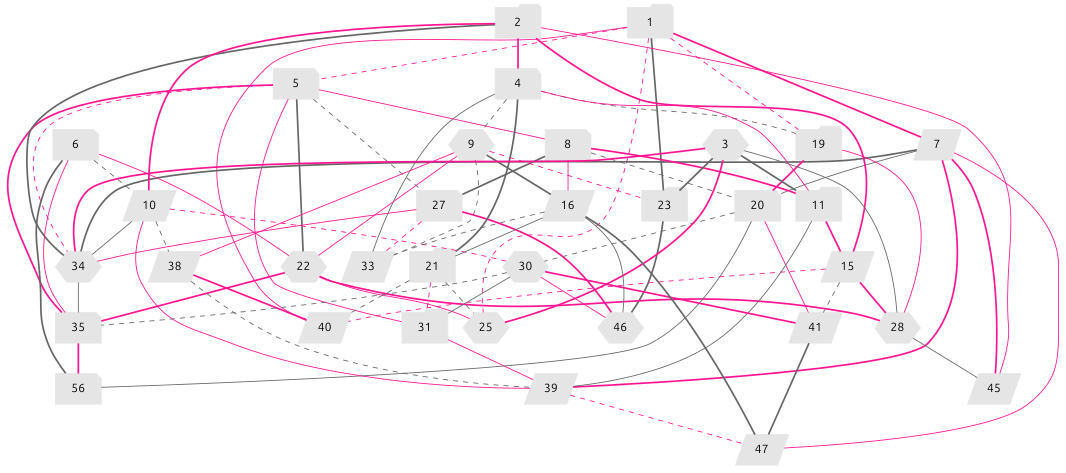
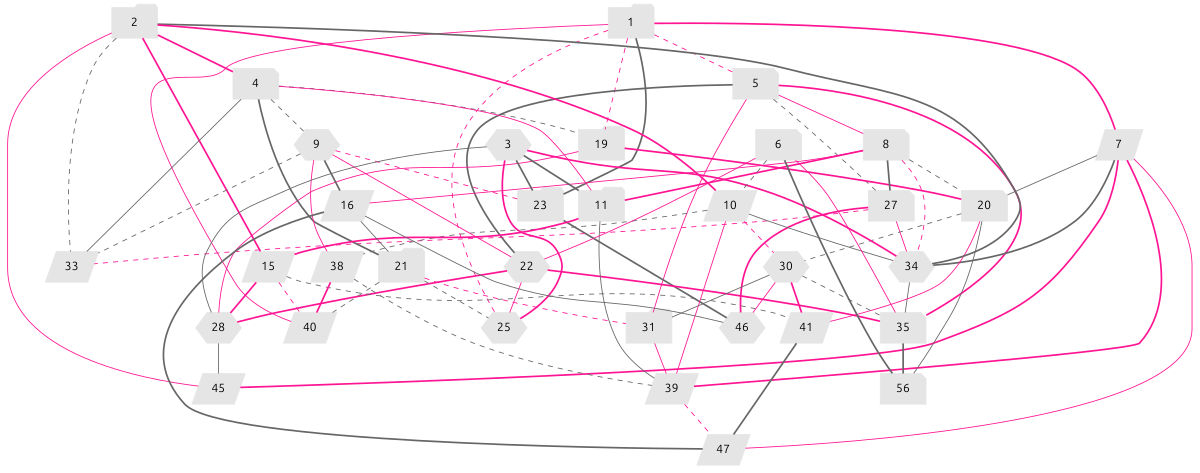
(74, 113) -> (924, 203)
(469, 231) -> (73, 139)
(78, 358) -> (903, 358)
